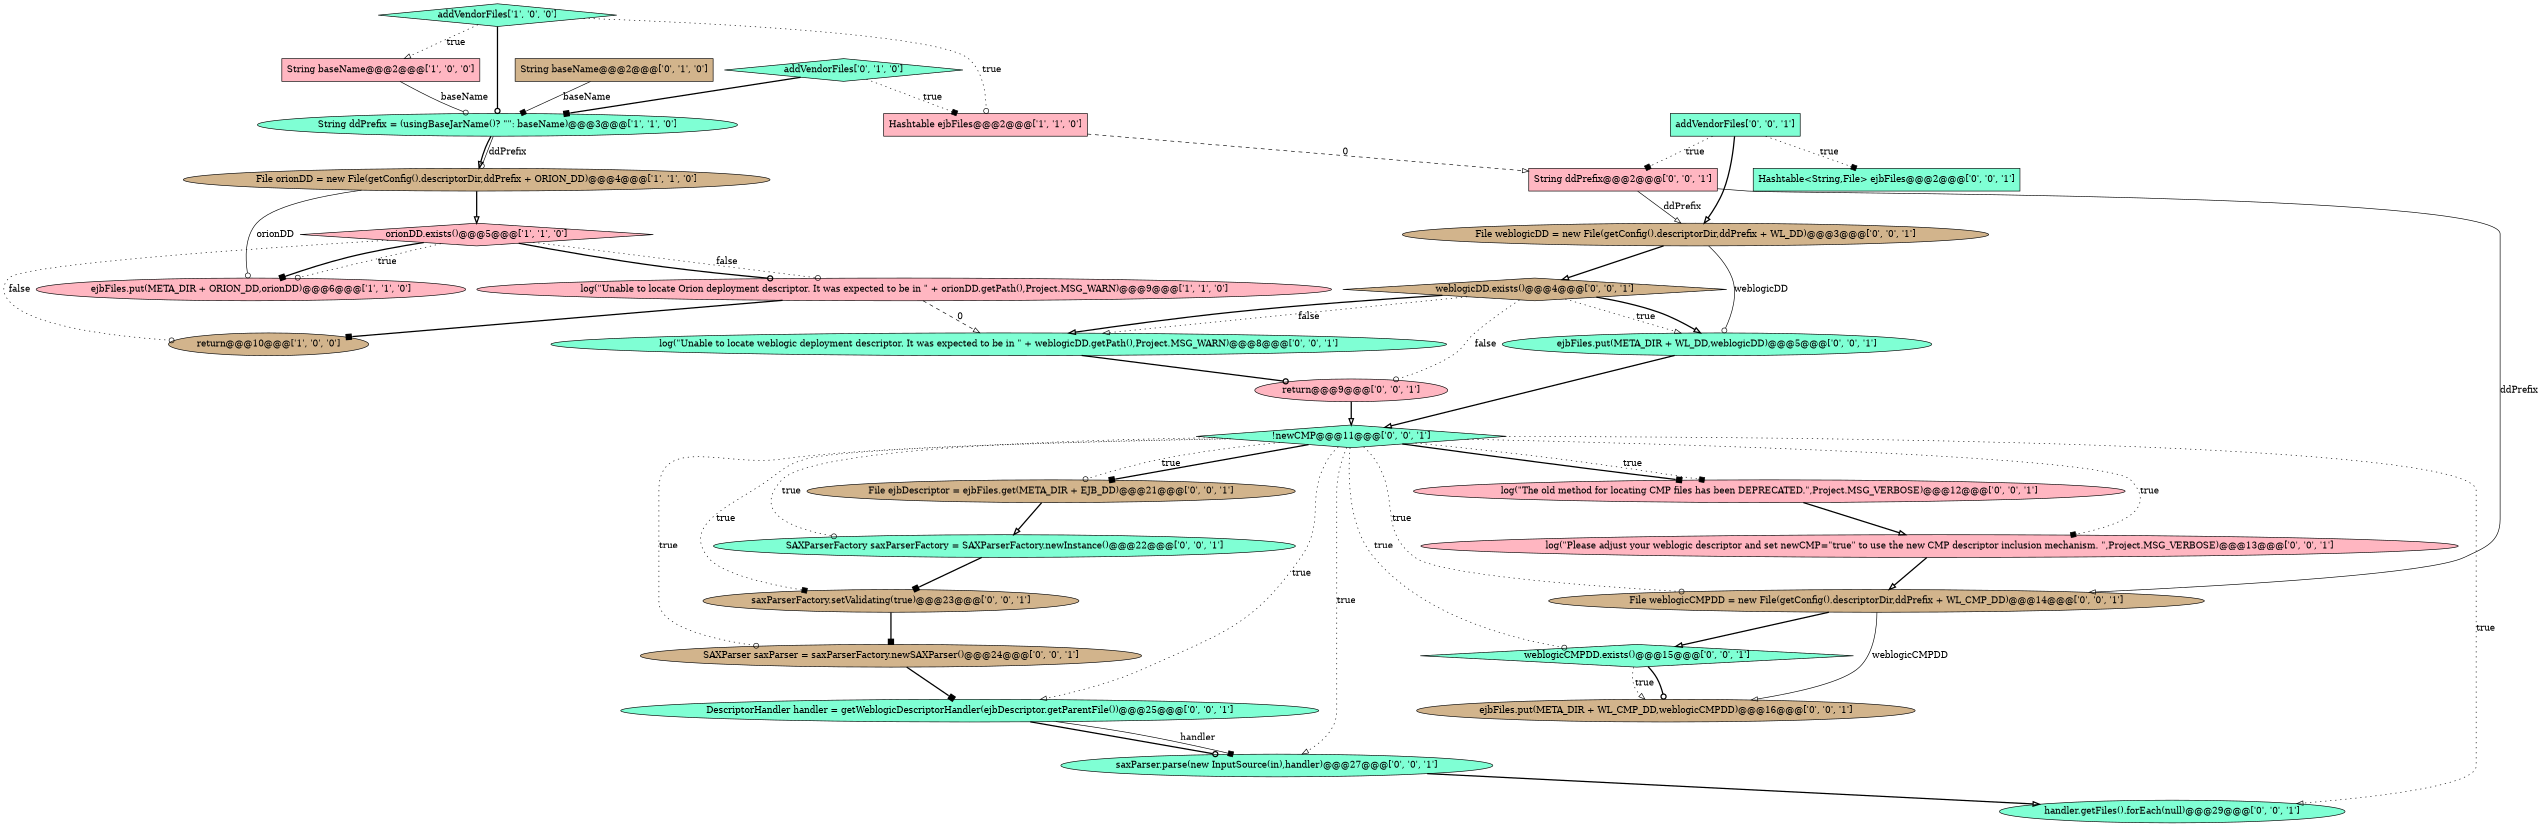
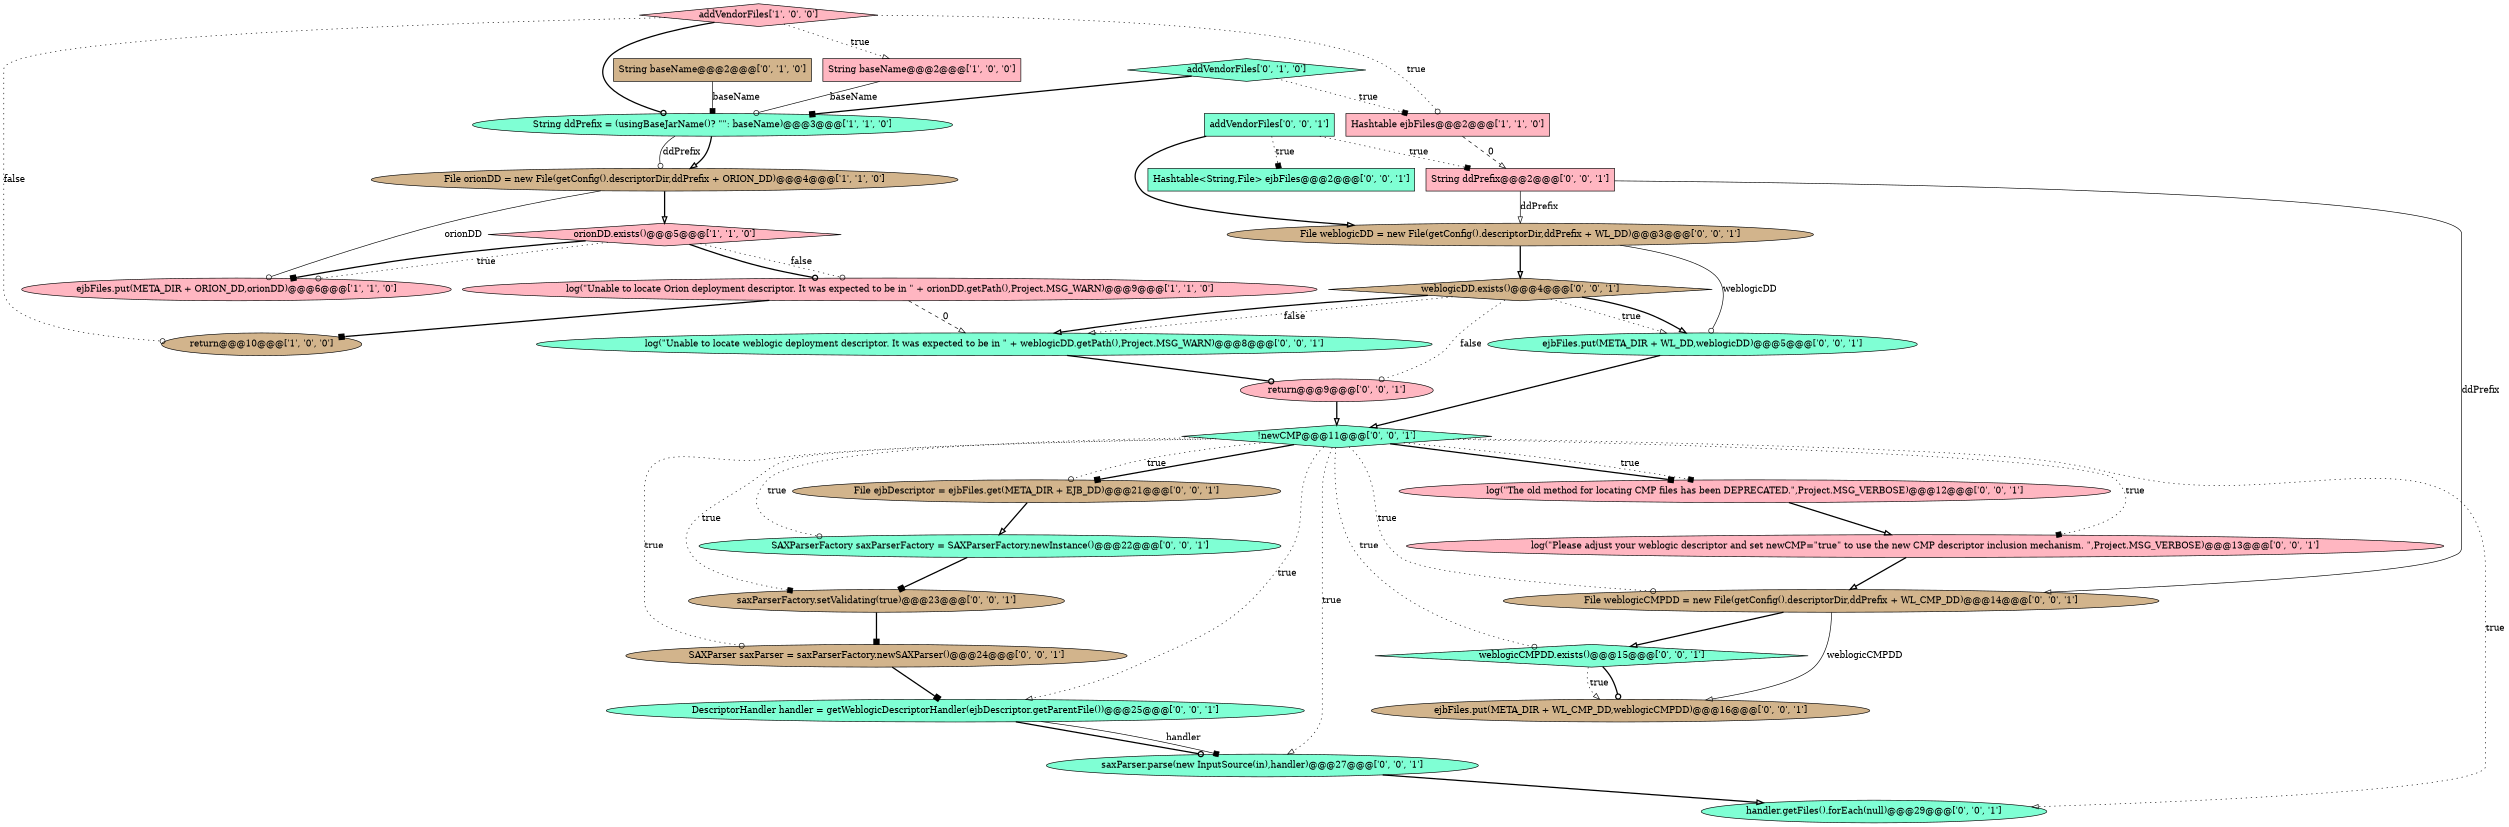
(497, 15) -> (759, 15)
(102, 262) -> (136, 42)
